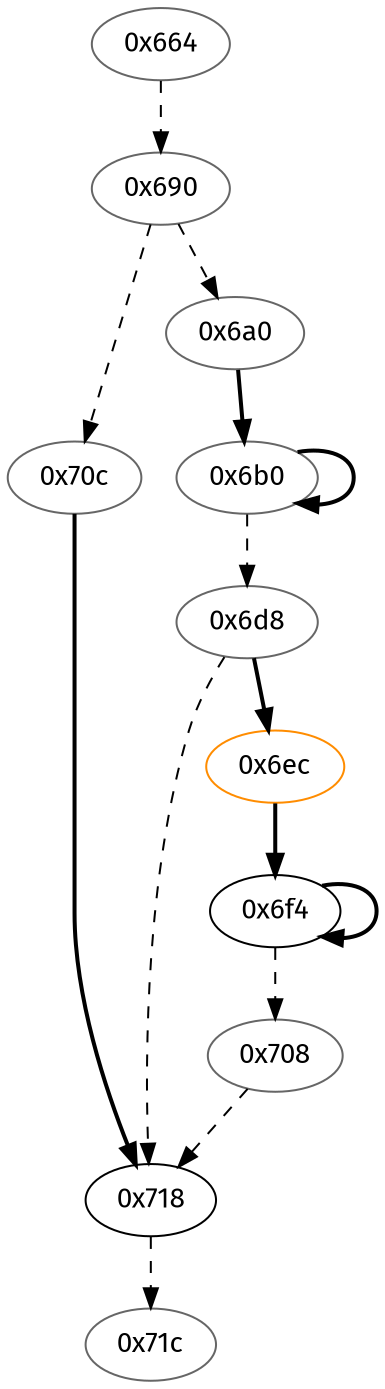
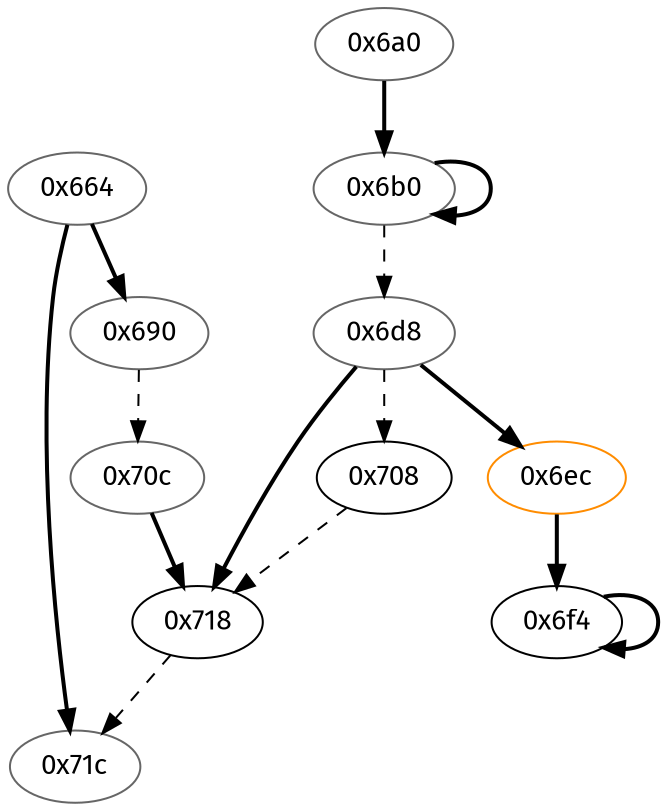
(161, 107) -> (104, 251)
(193, 252) -> none
none -> (47, 467)
(157, 895) -> (284, 463)
(275, 974) -> (384, 396)
(275, 1056) -> (384, 478)
